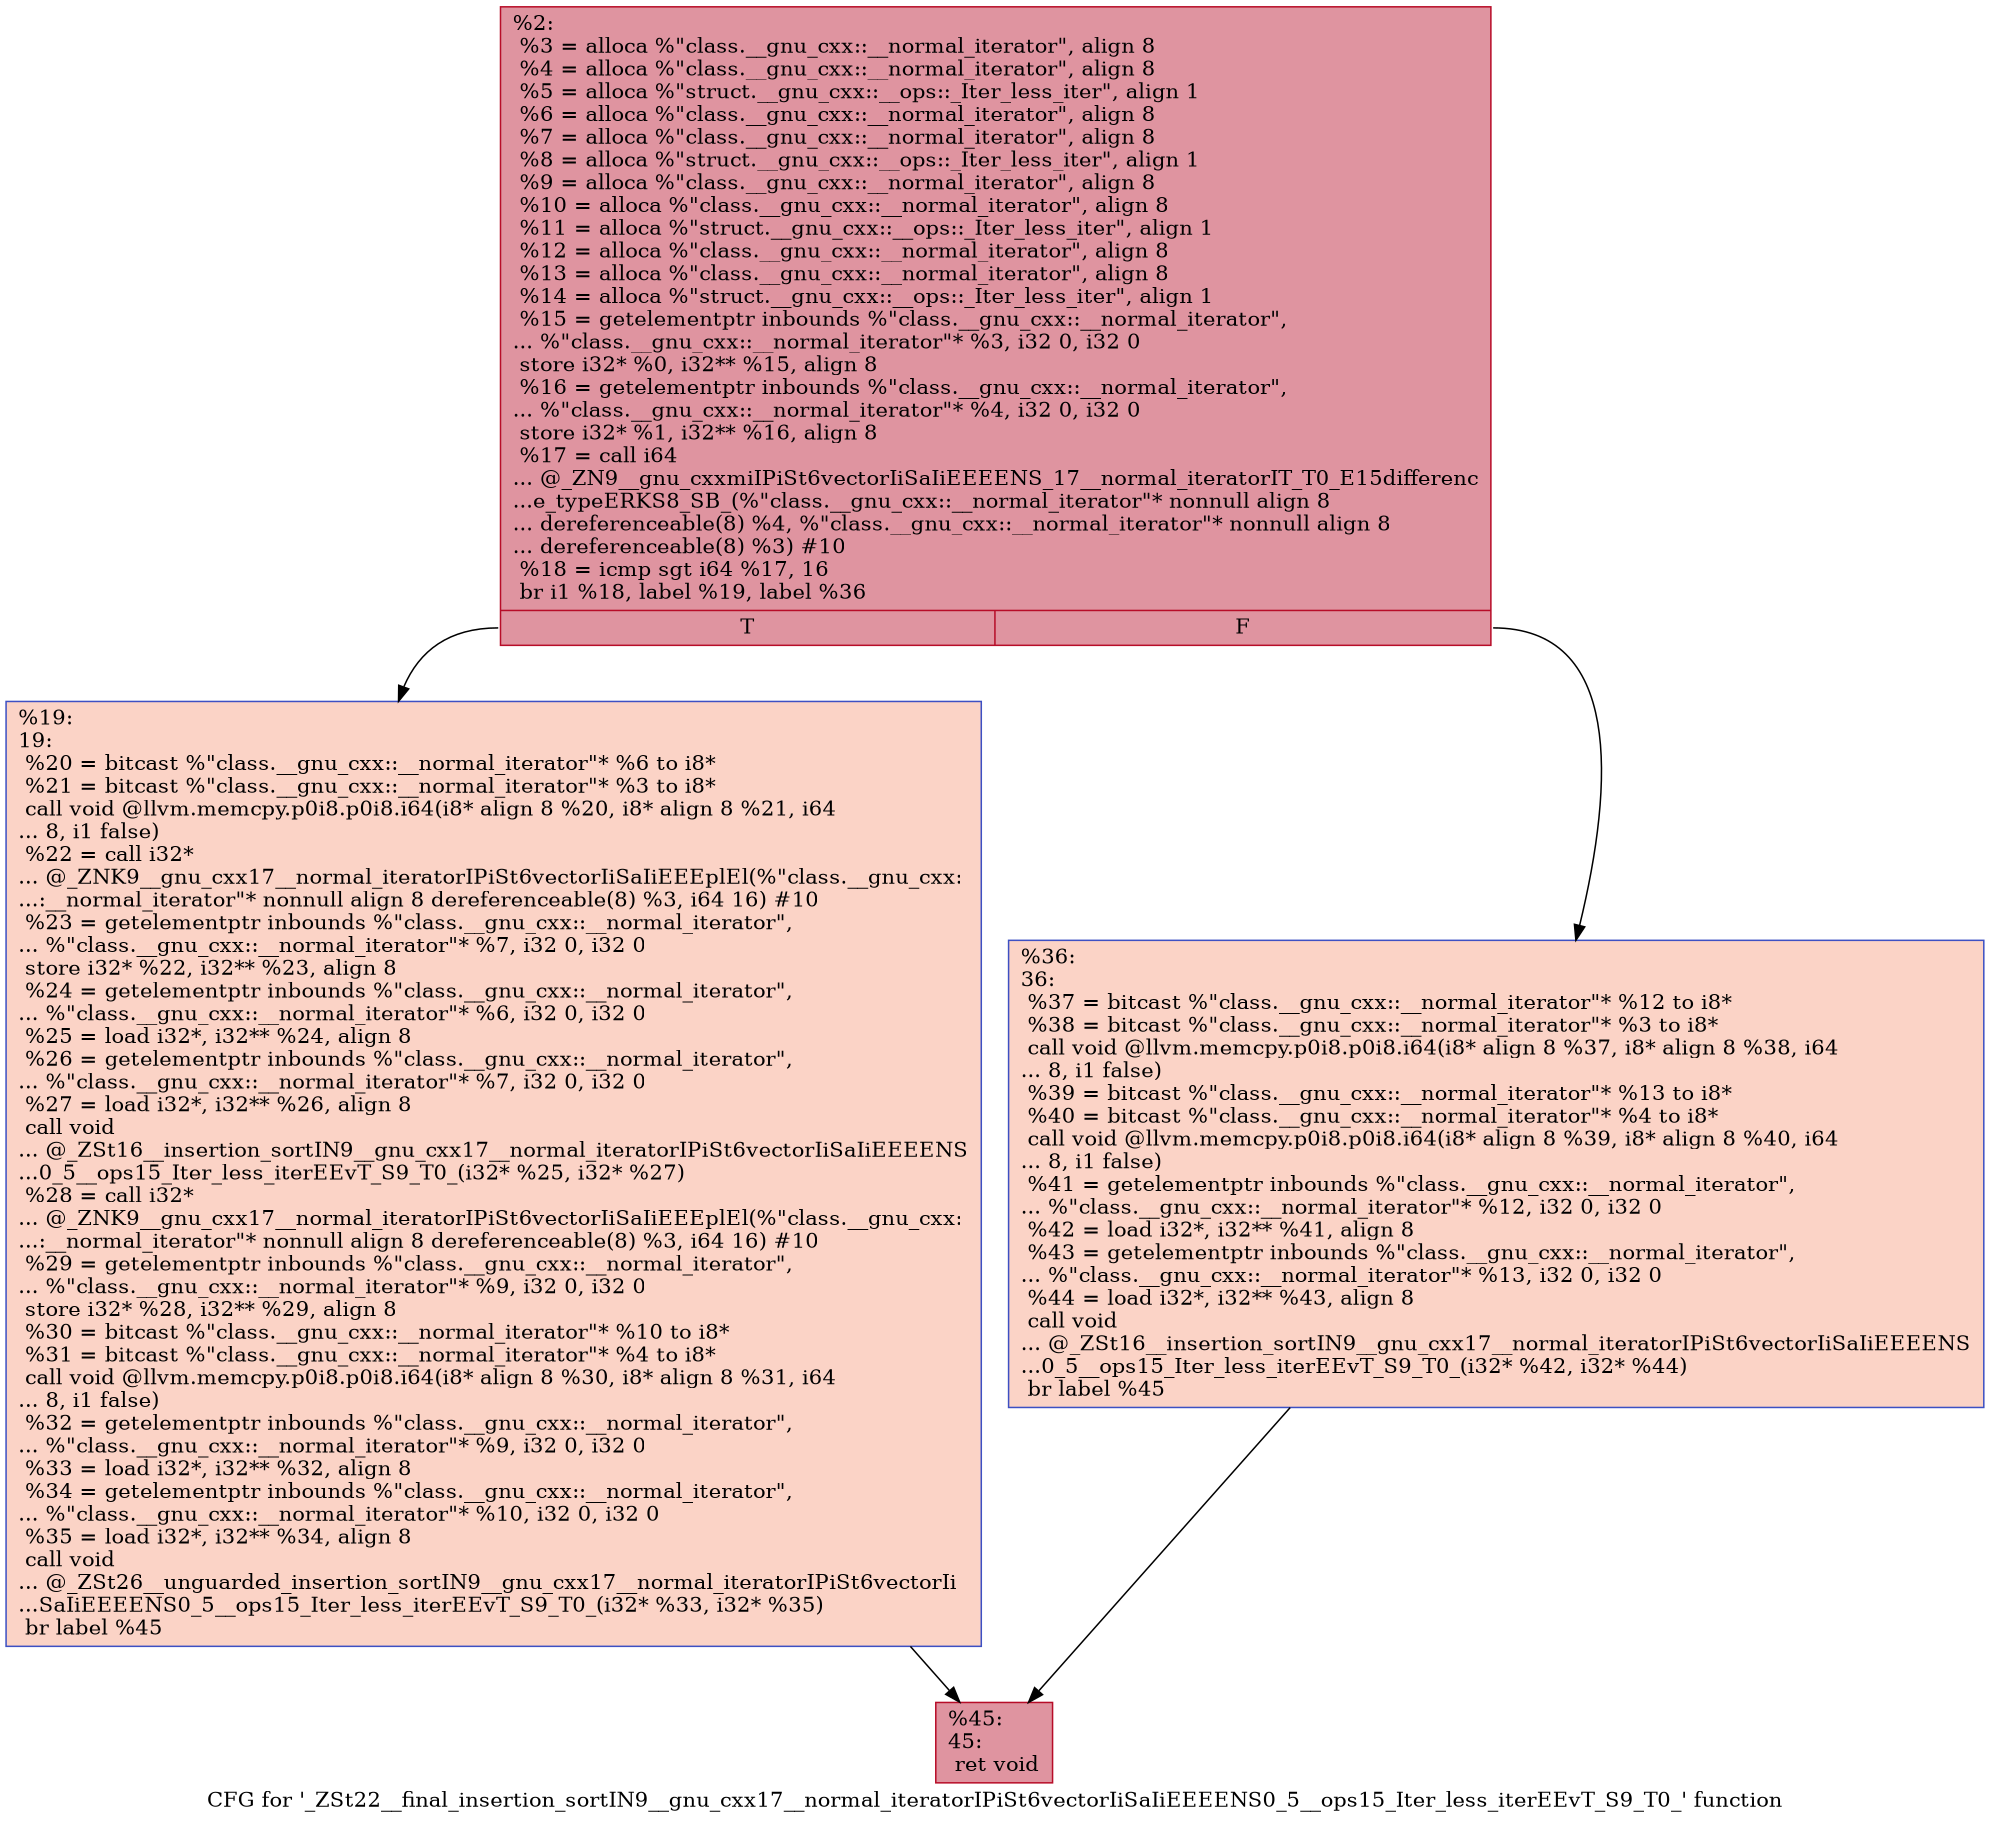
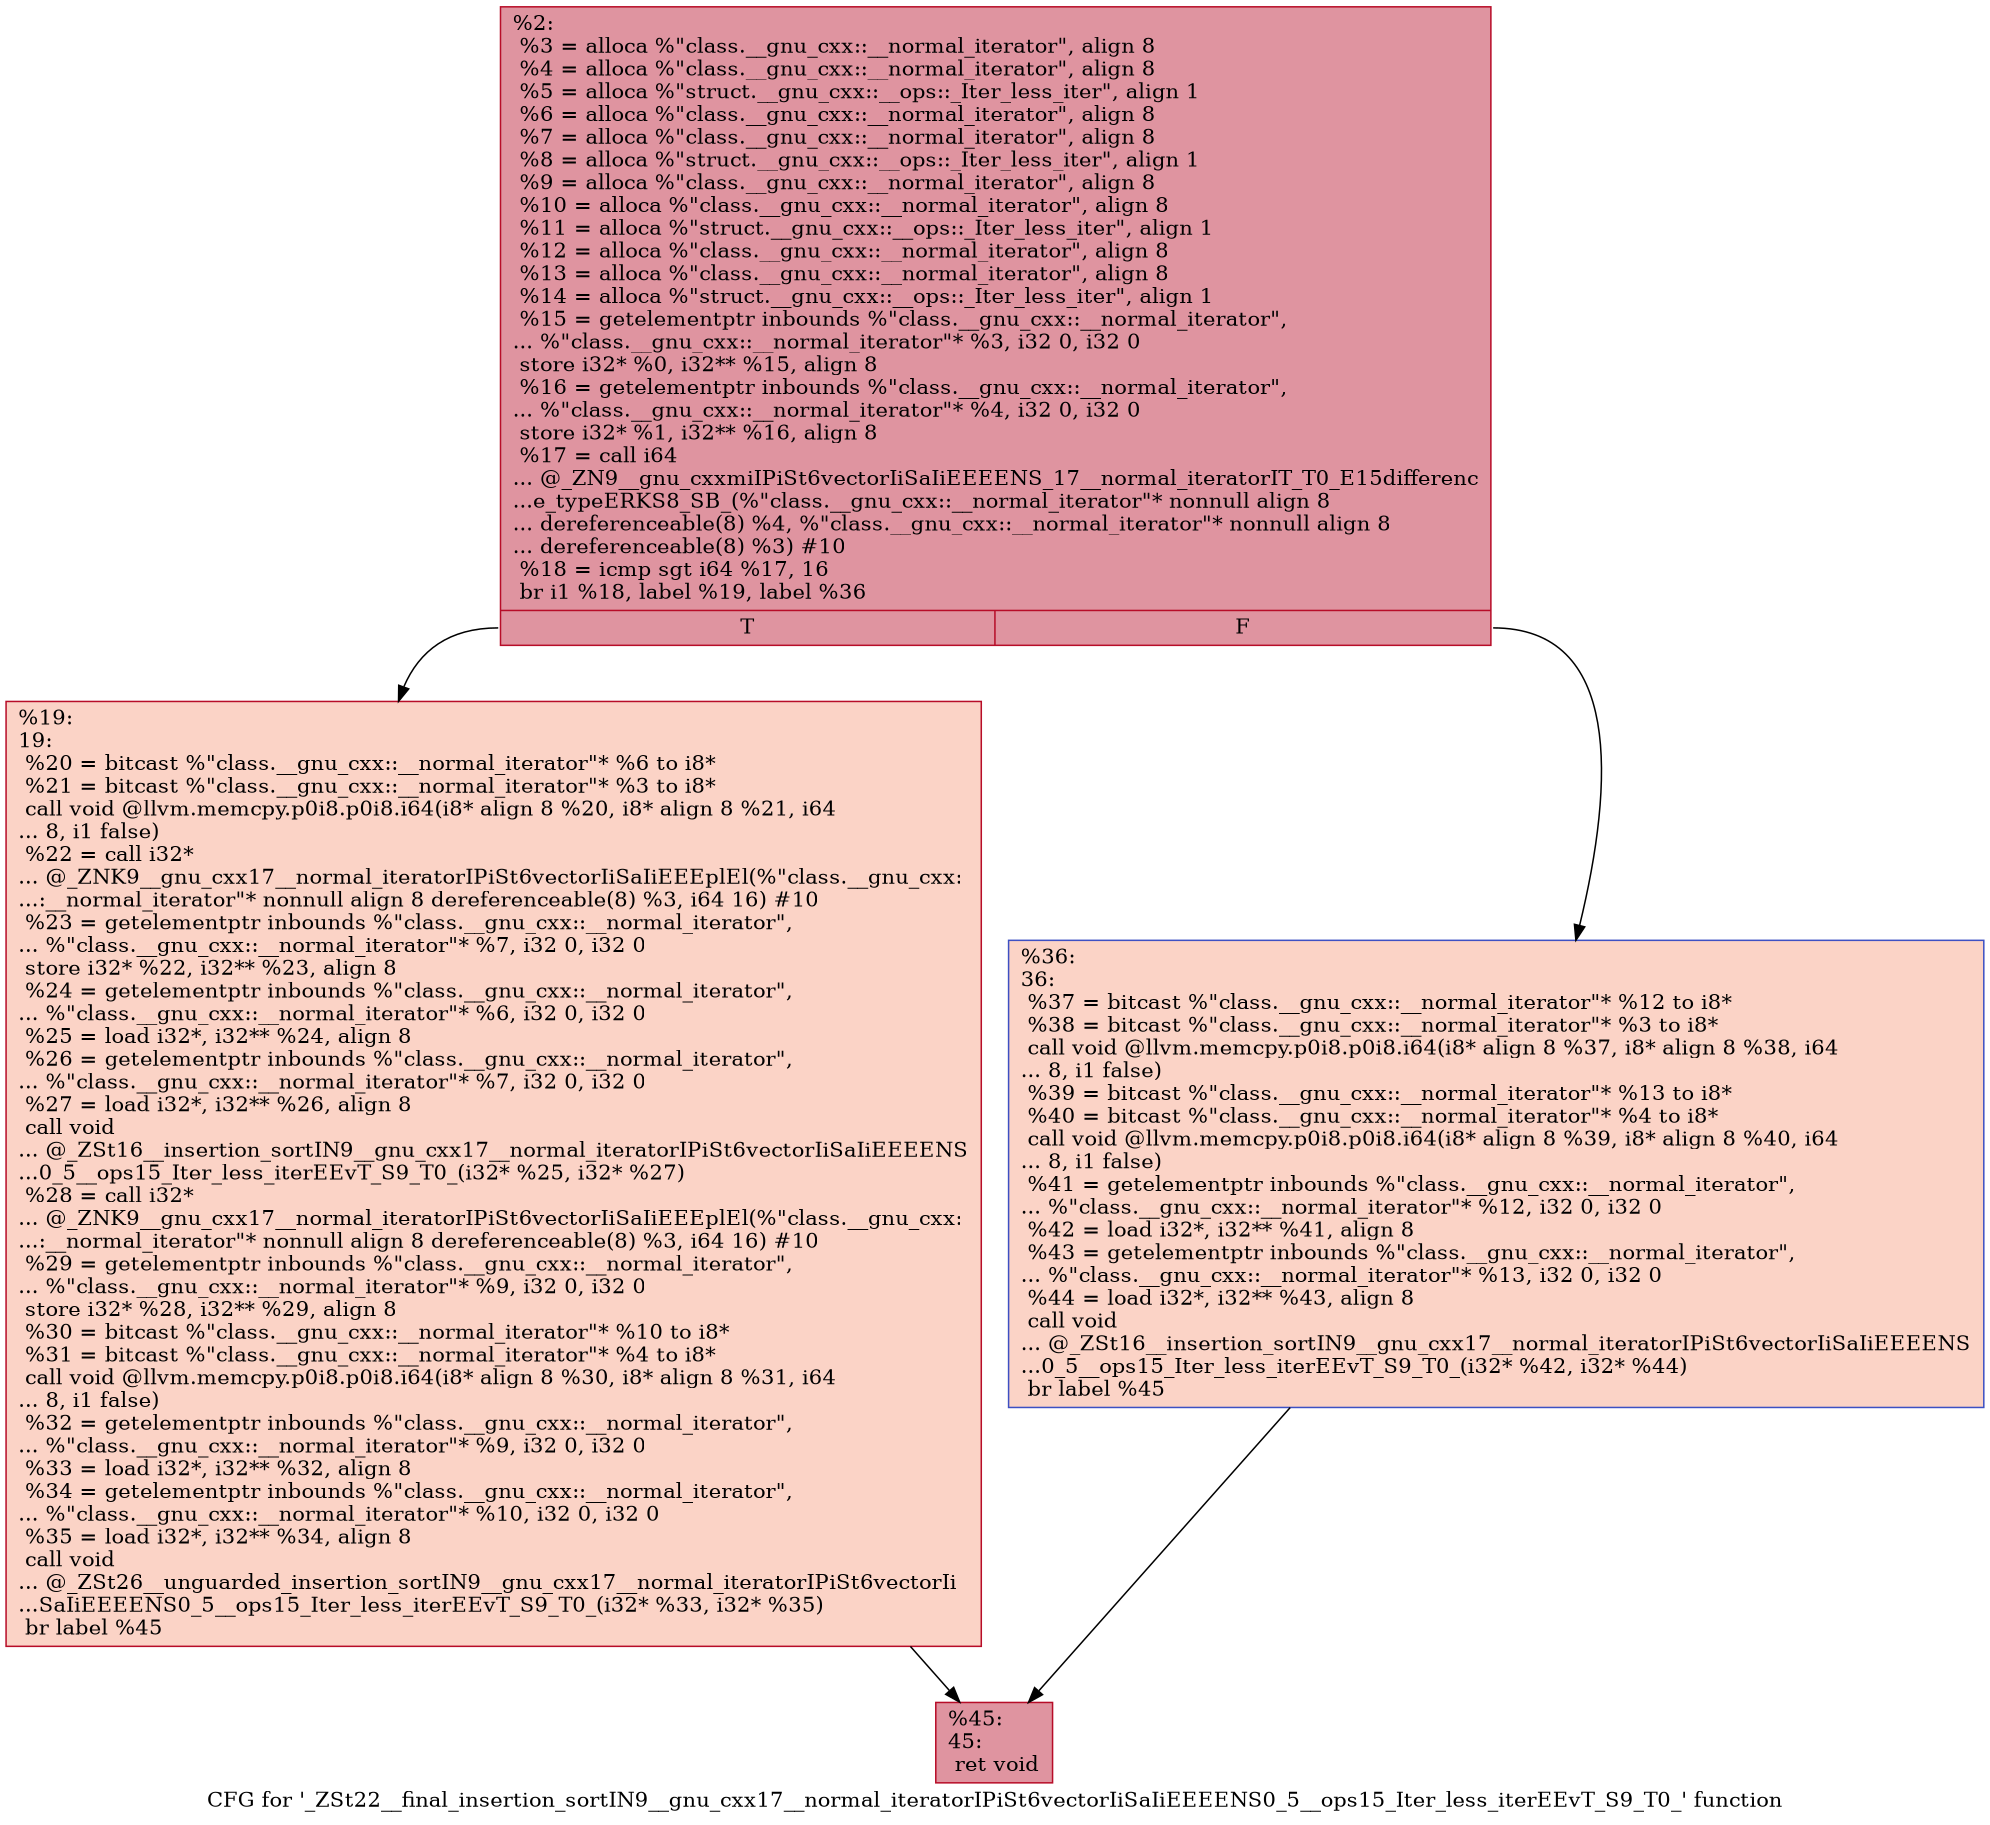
(494, 1174) -> (494, 1174)
